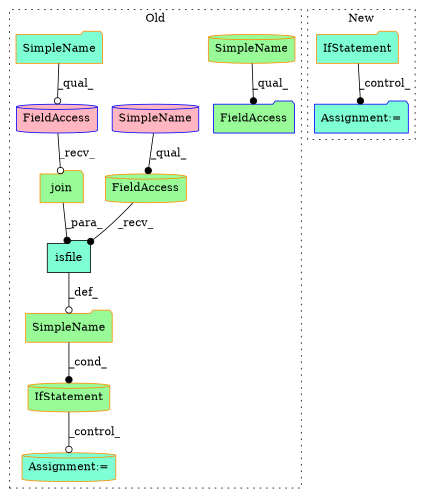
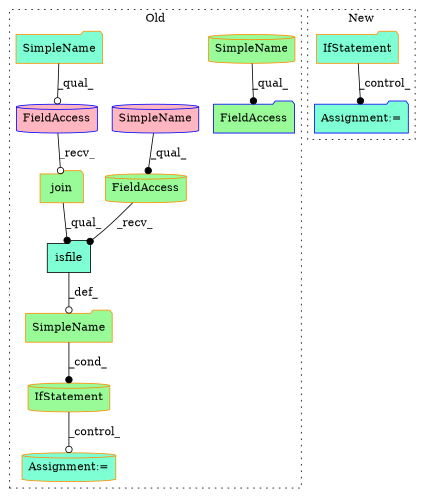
(84, 223) -> (84, 223)
